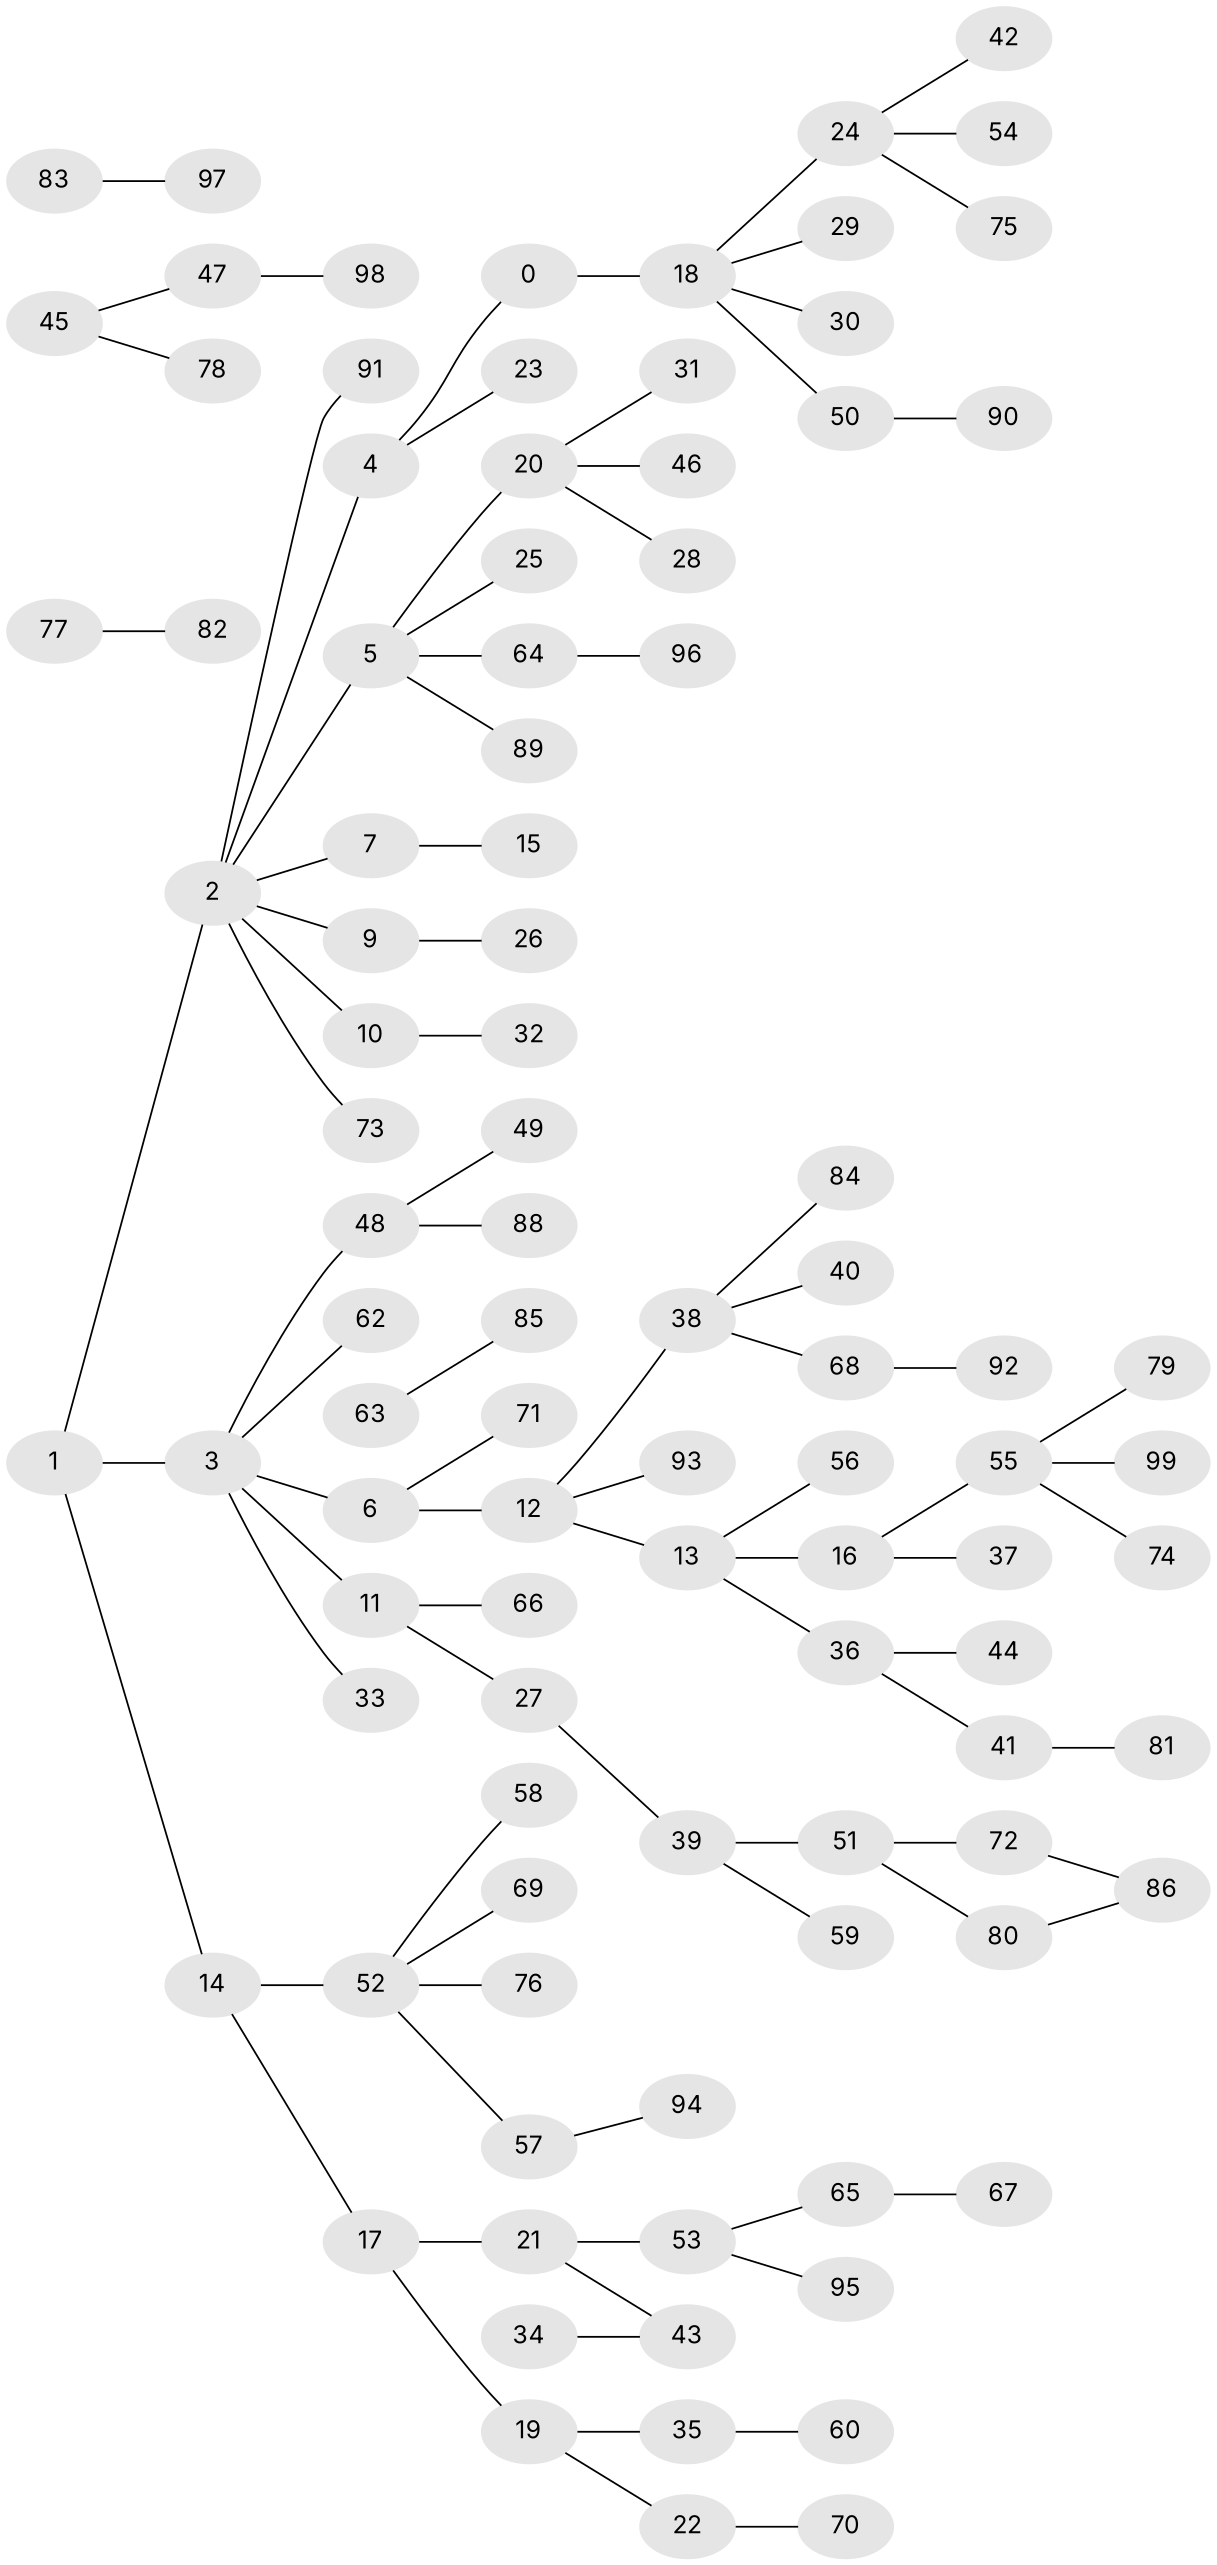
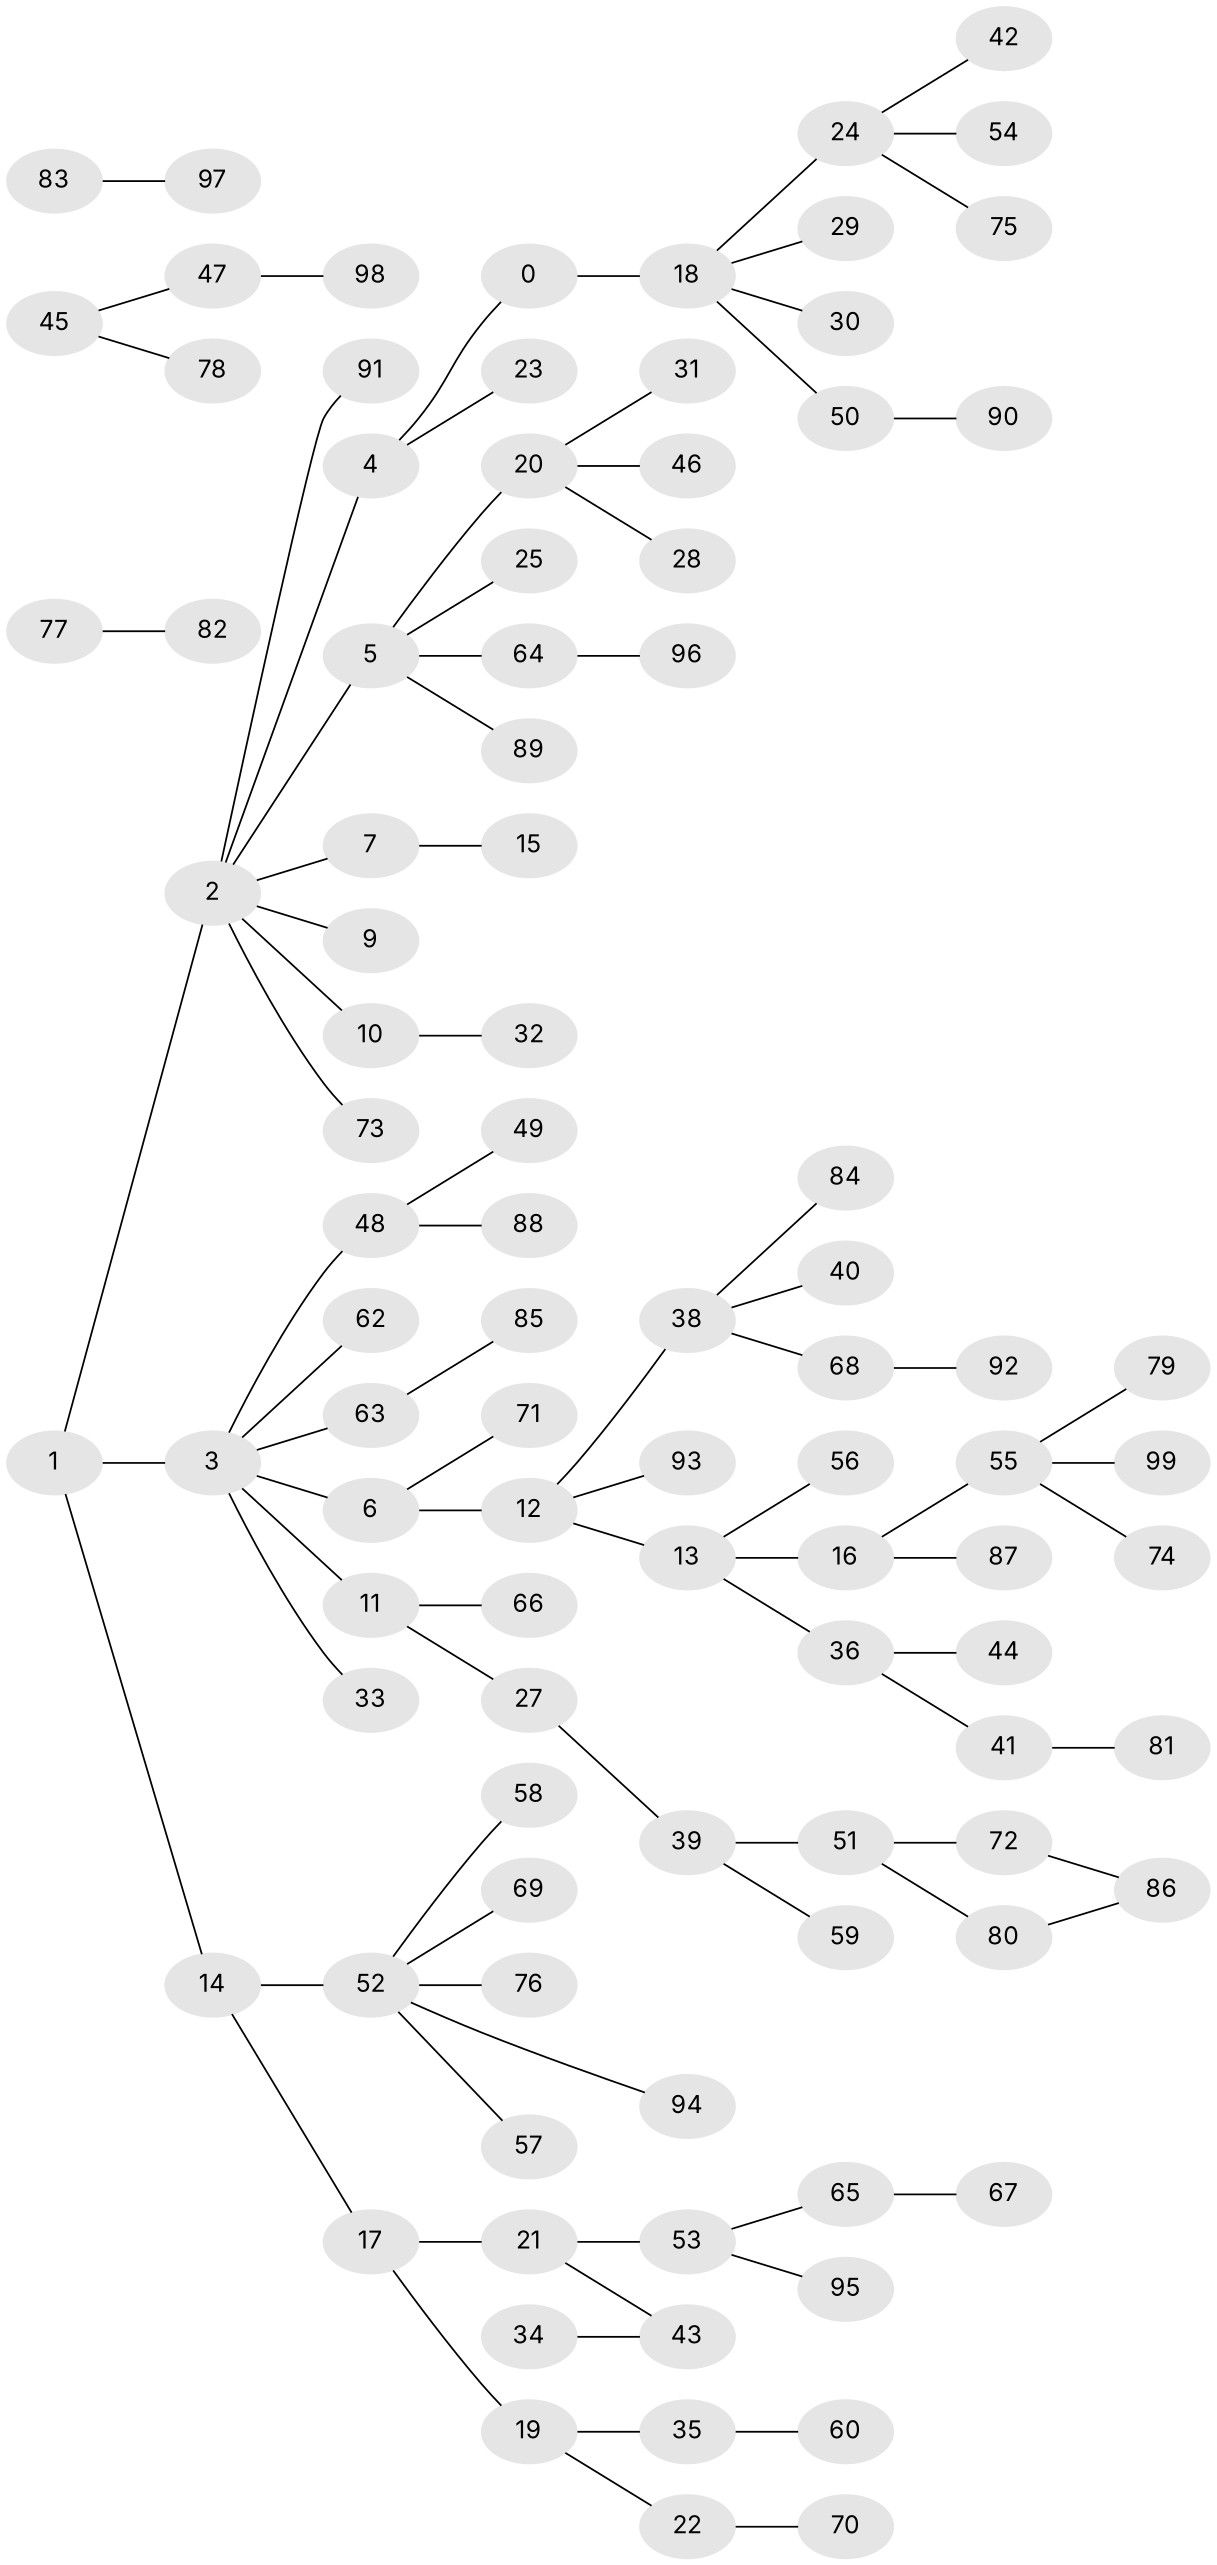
(529, 941) -> none
none -> (292, 1439)
(1004, 1558) -> (1004, 1558)
(608, 2127) -> (527, 2050)
